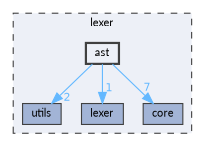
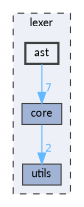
(76, 80) -> (42, 139)
(102, 114) -> none
